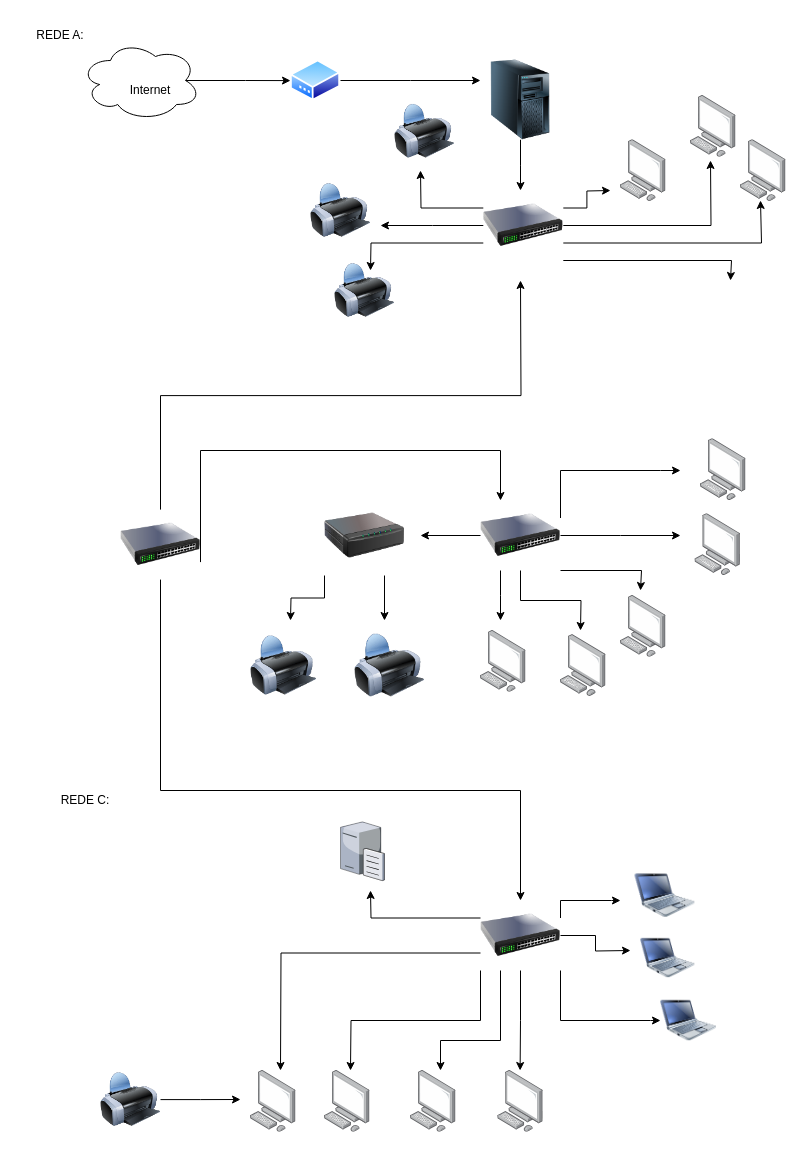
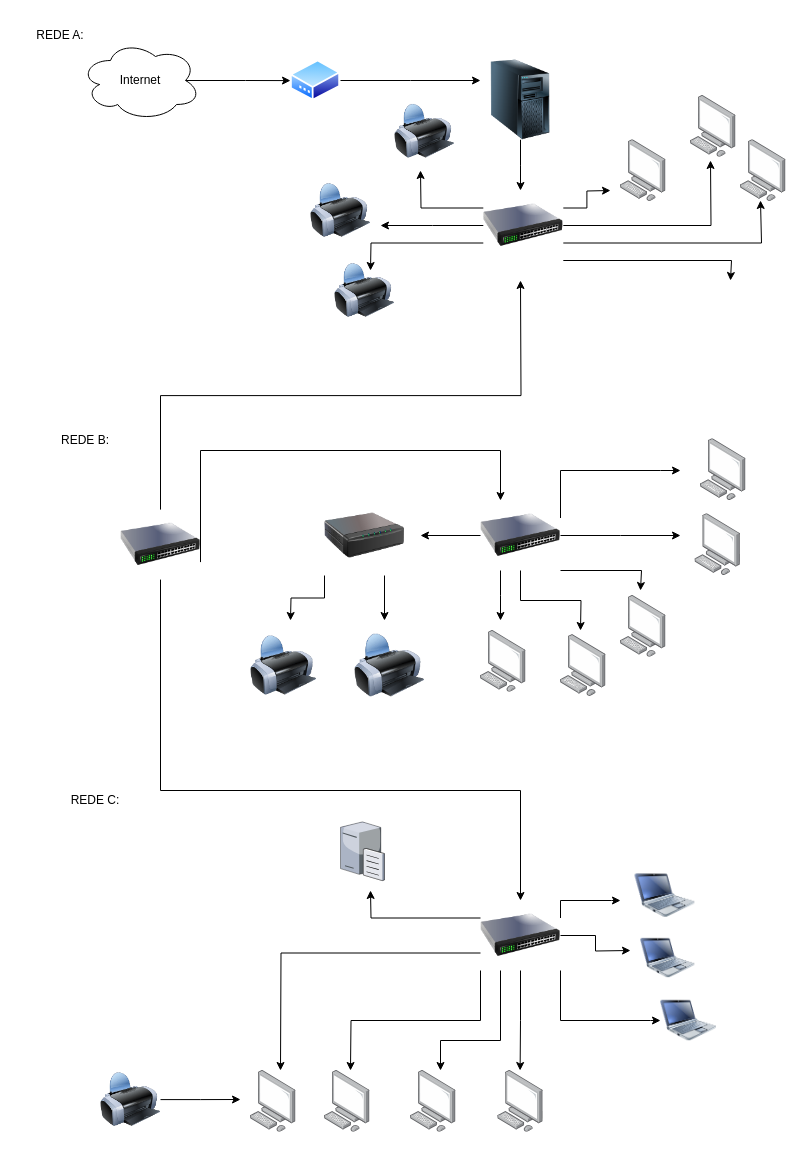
(151, 91) -> (141, 81)
none -> (86, 441)
(86, 801) -> (96, 801)
